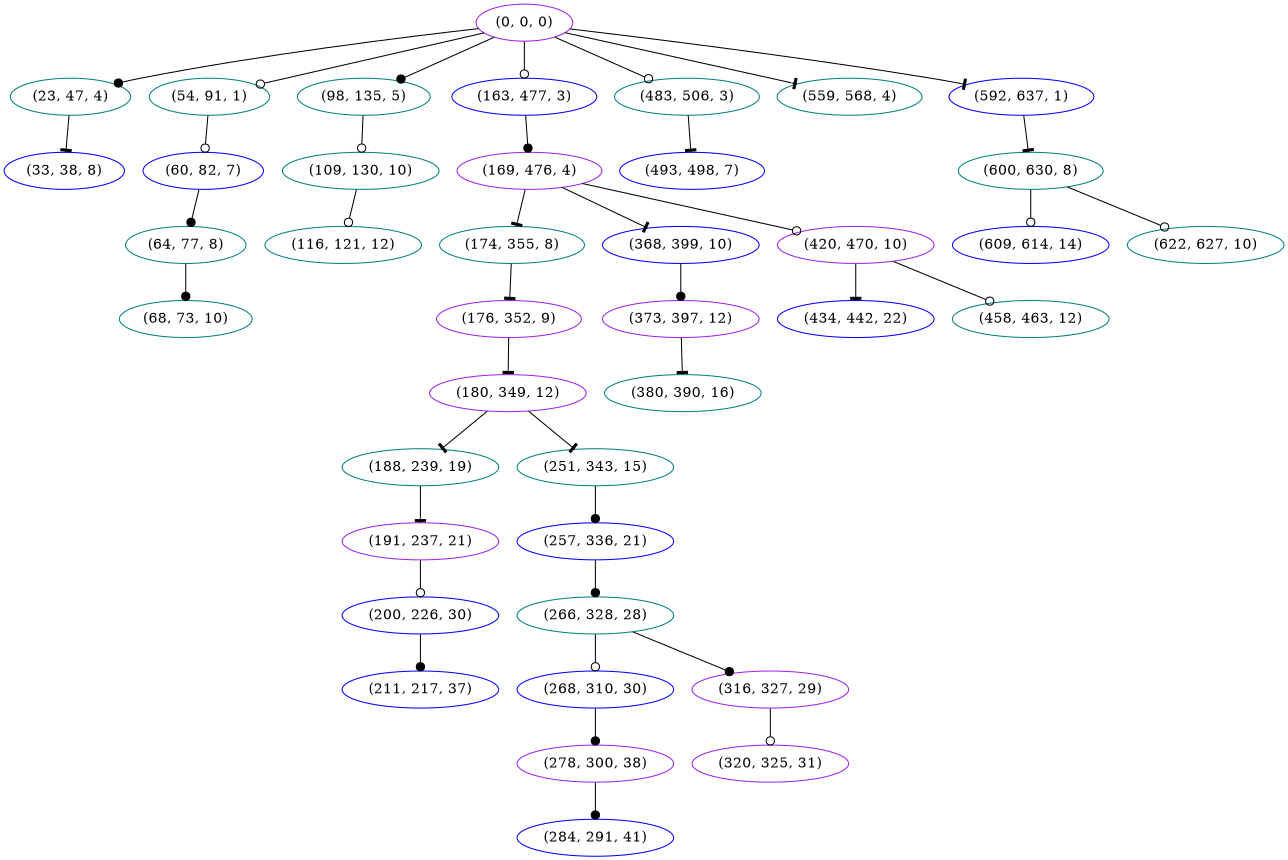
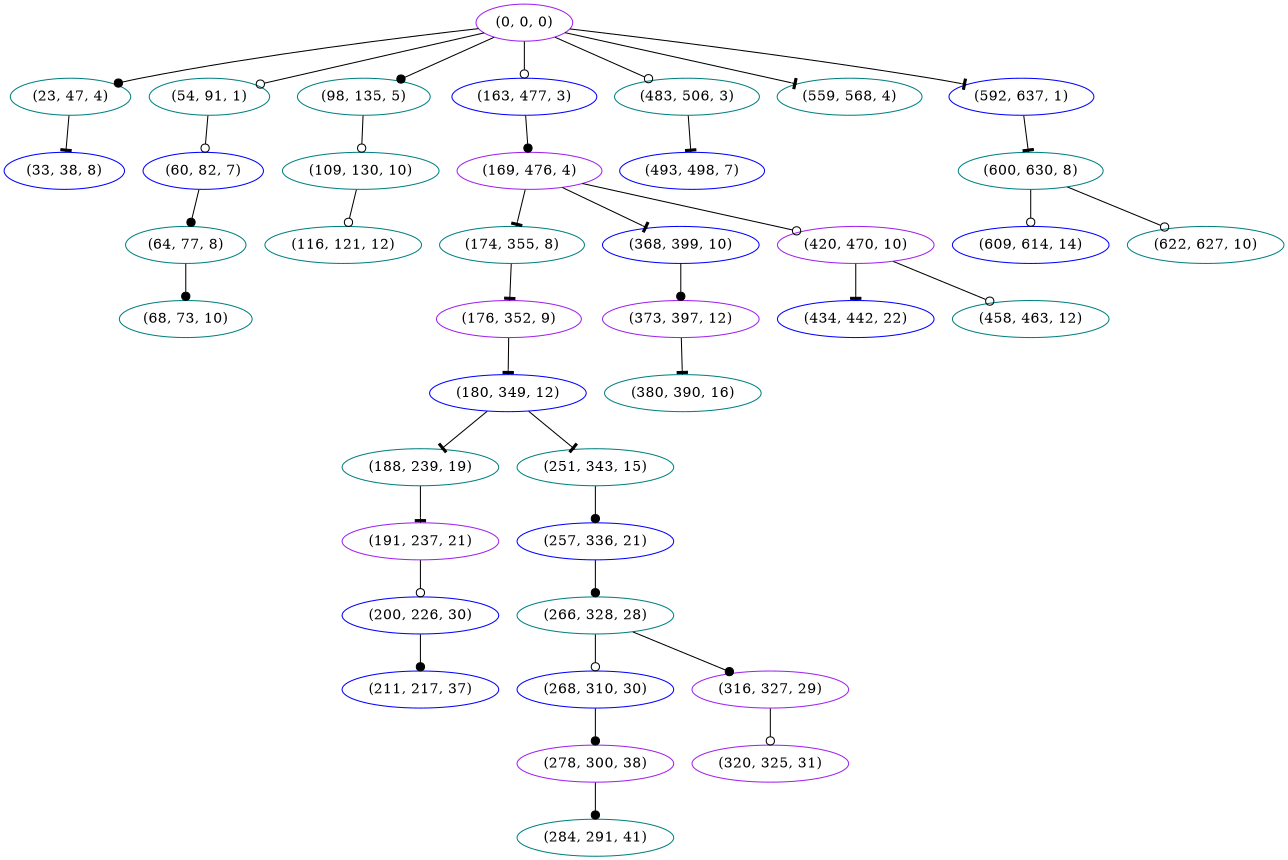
(508, 393) -> (508, 393)
(595, 838) -> (595, 838)
